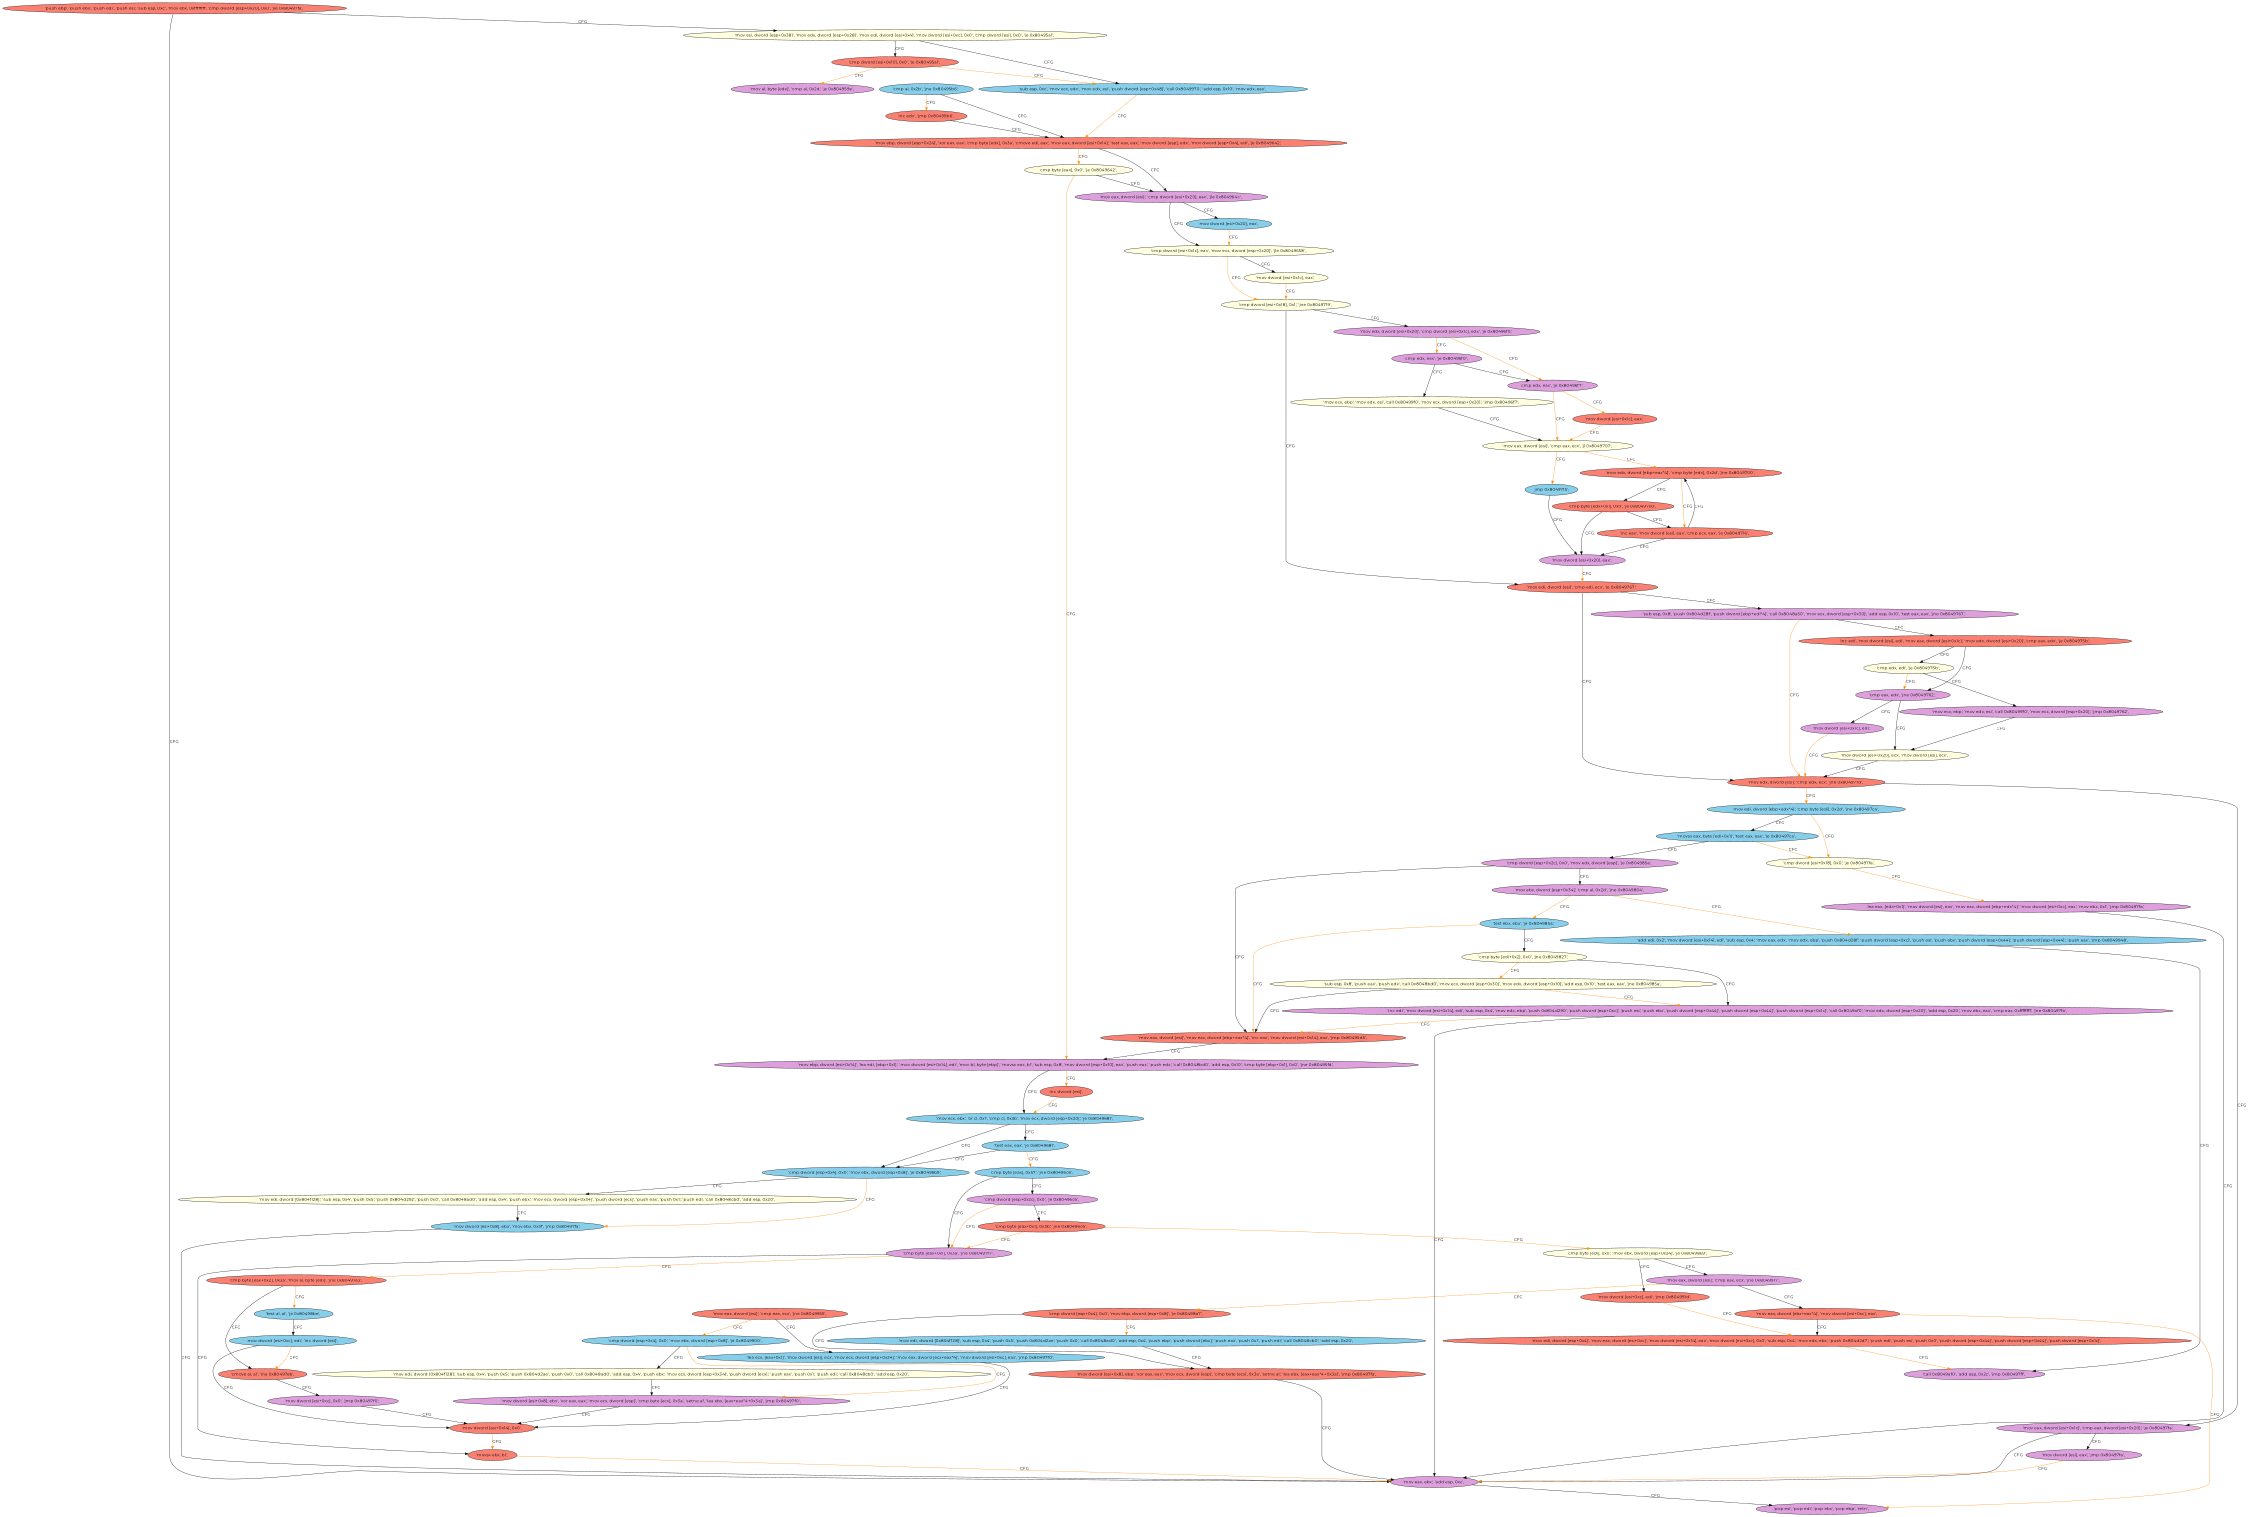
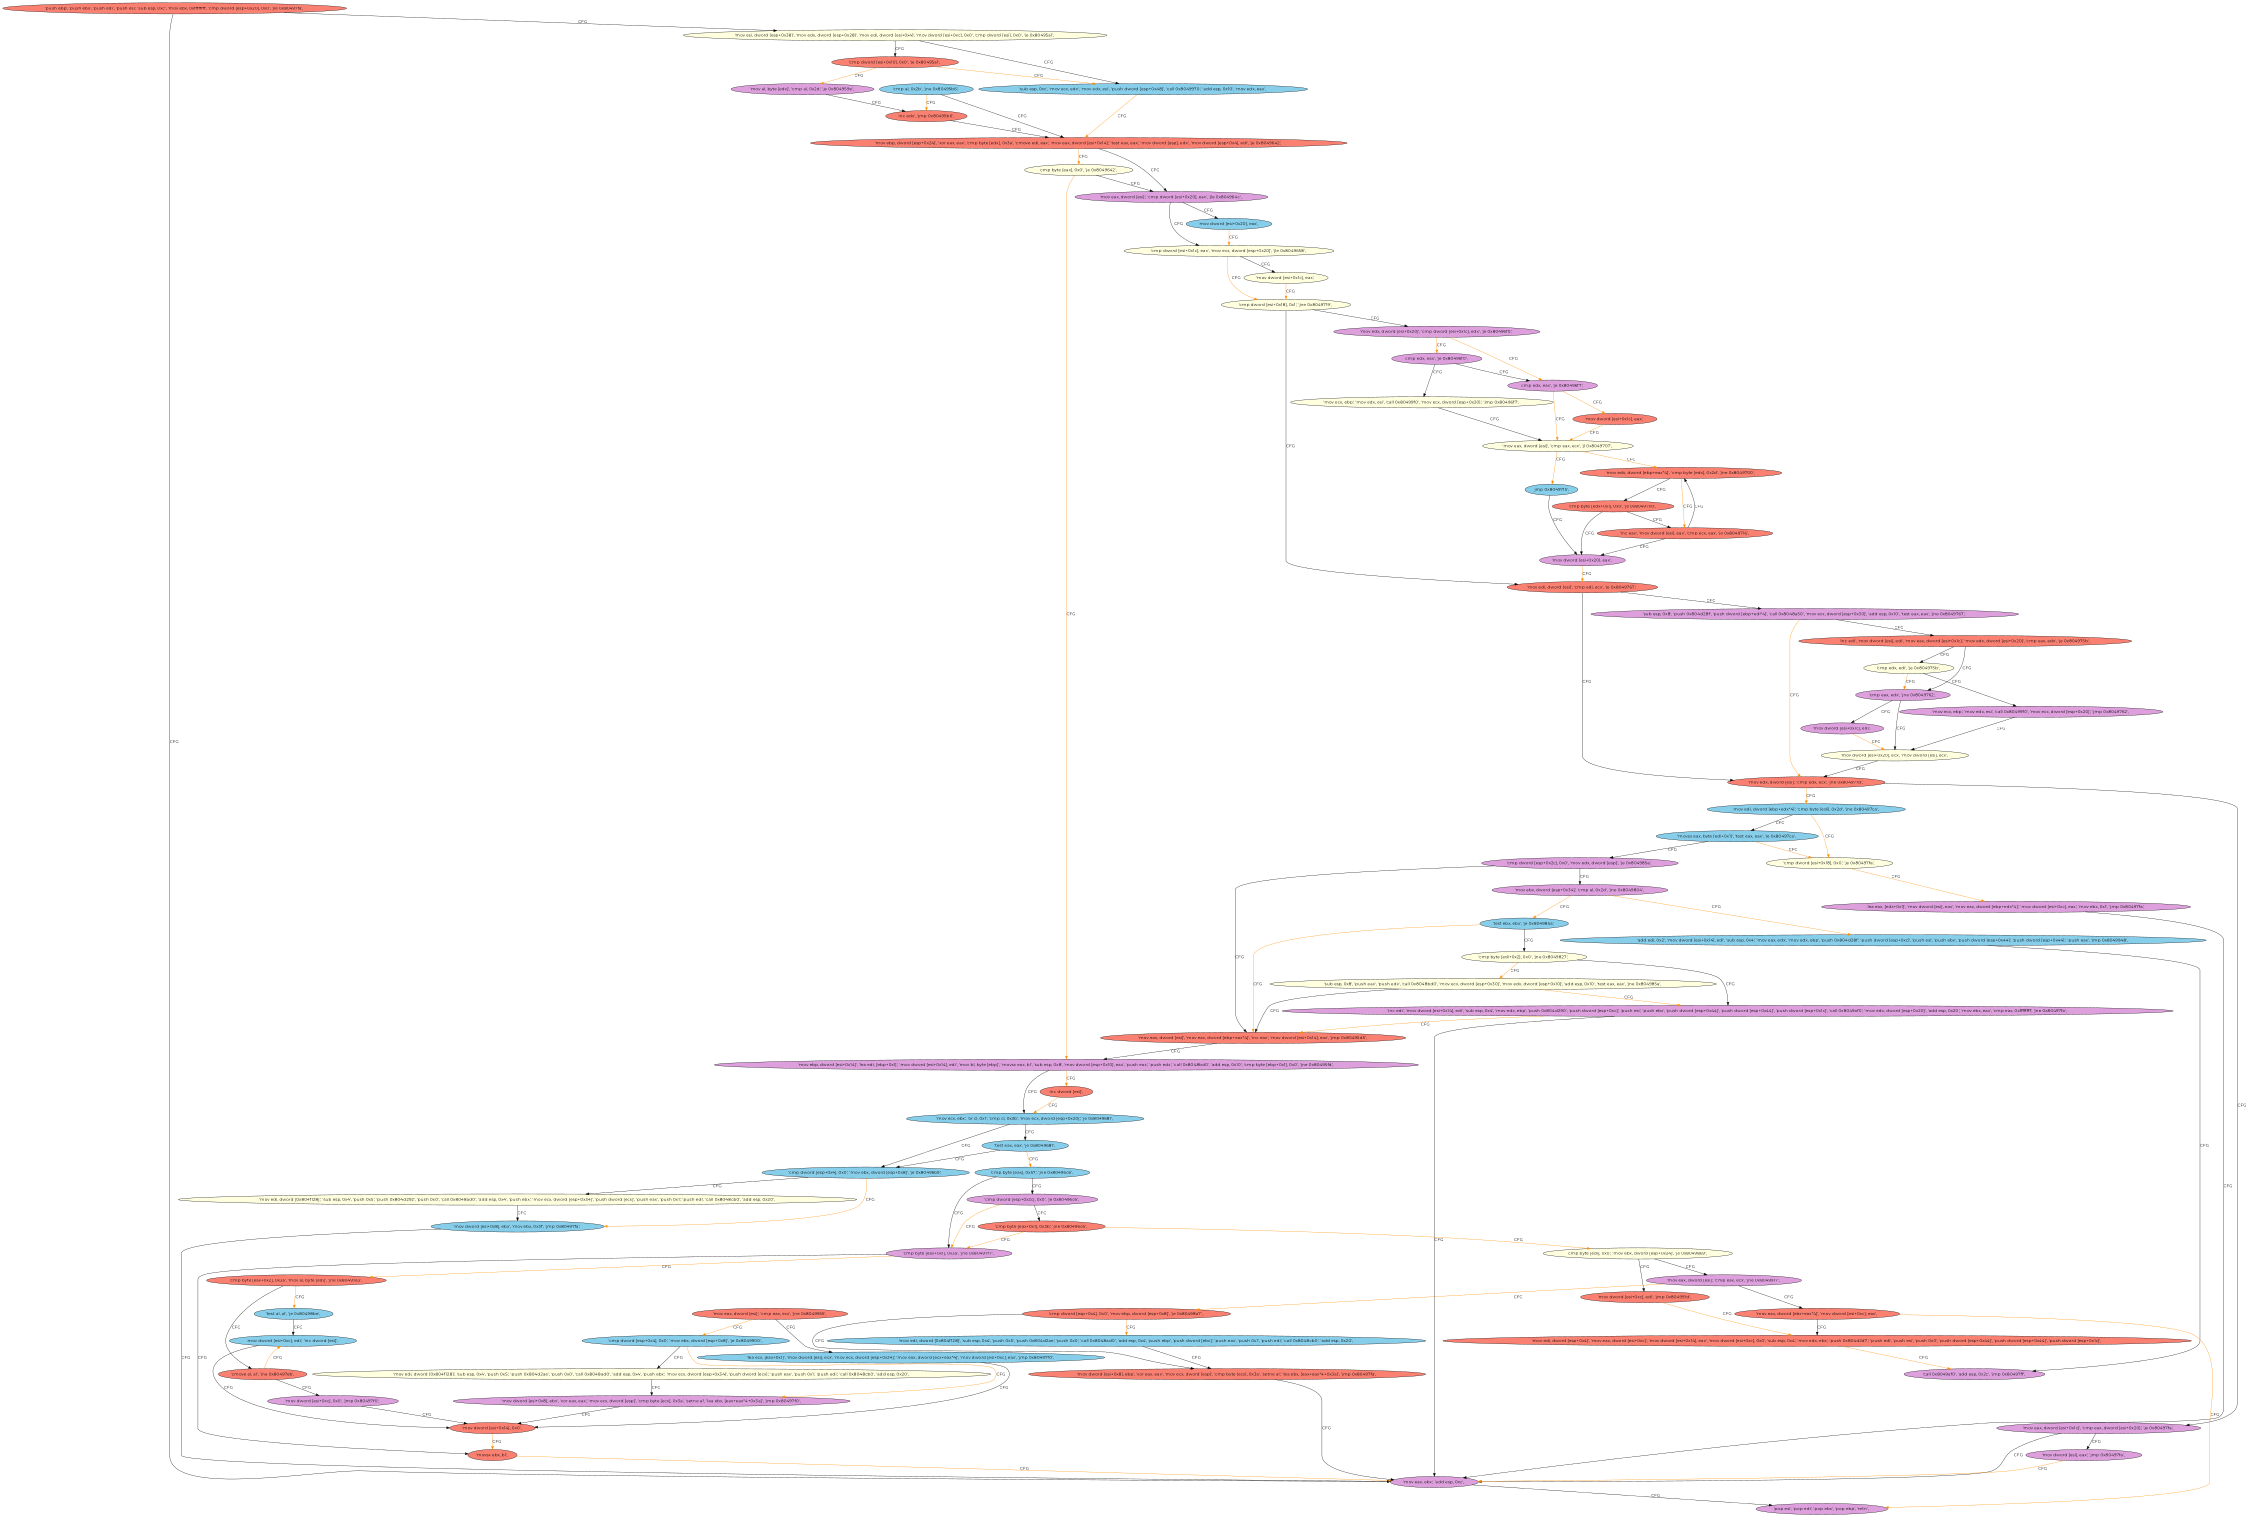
none -> (864, 103)
(1810, 749) -> (1867, 741)
(286, 1358) -> (269, 1357)
